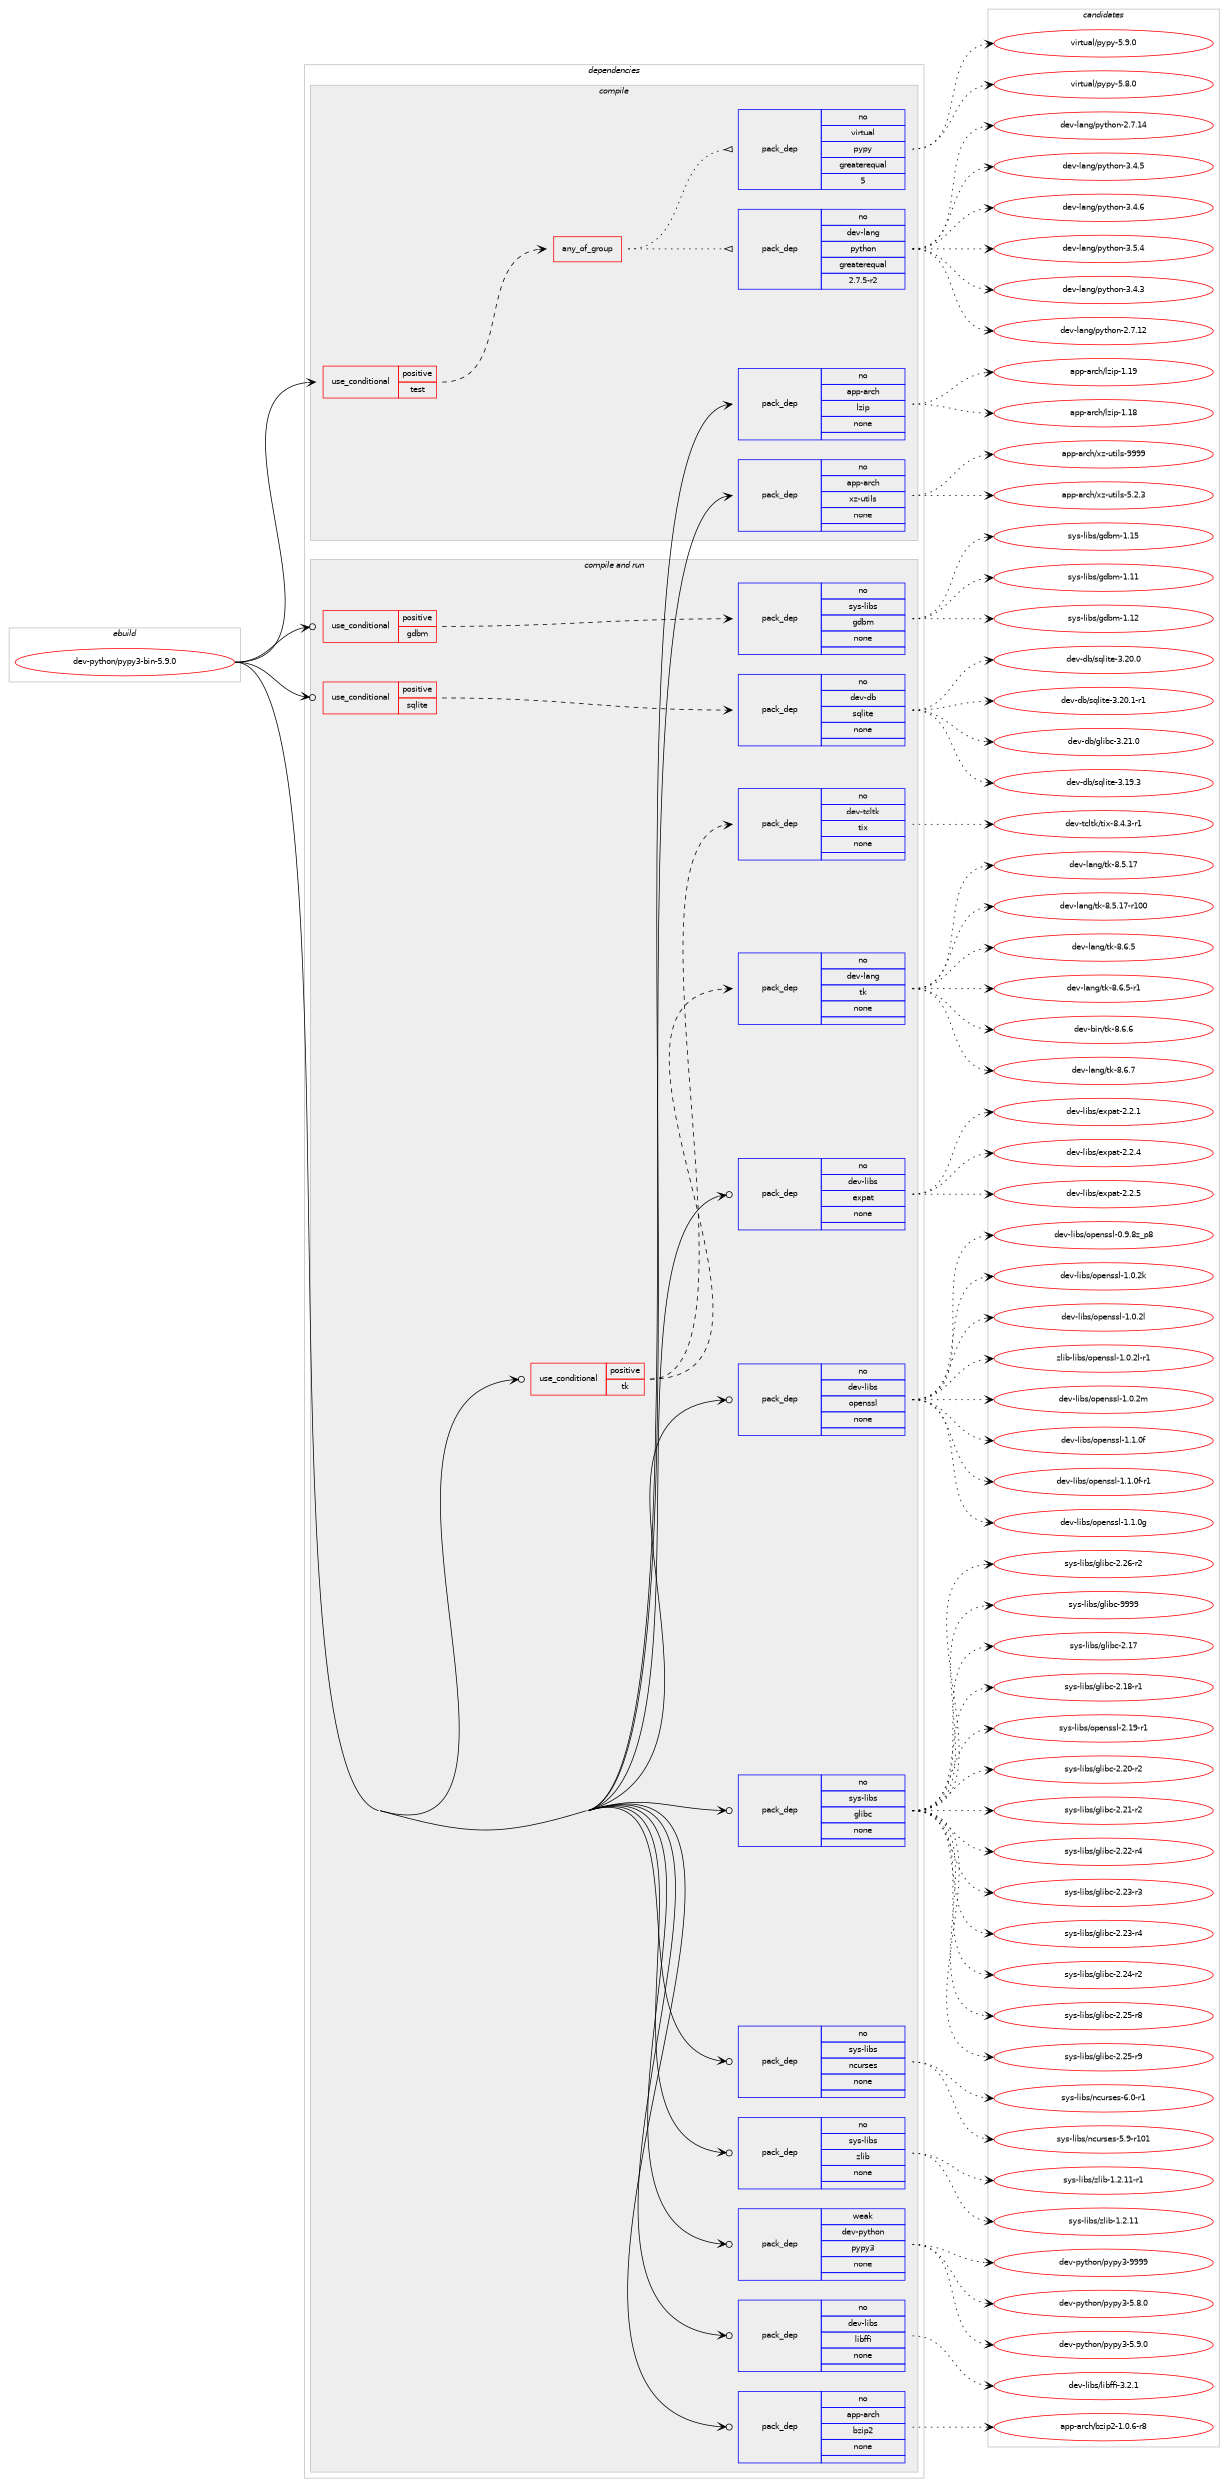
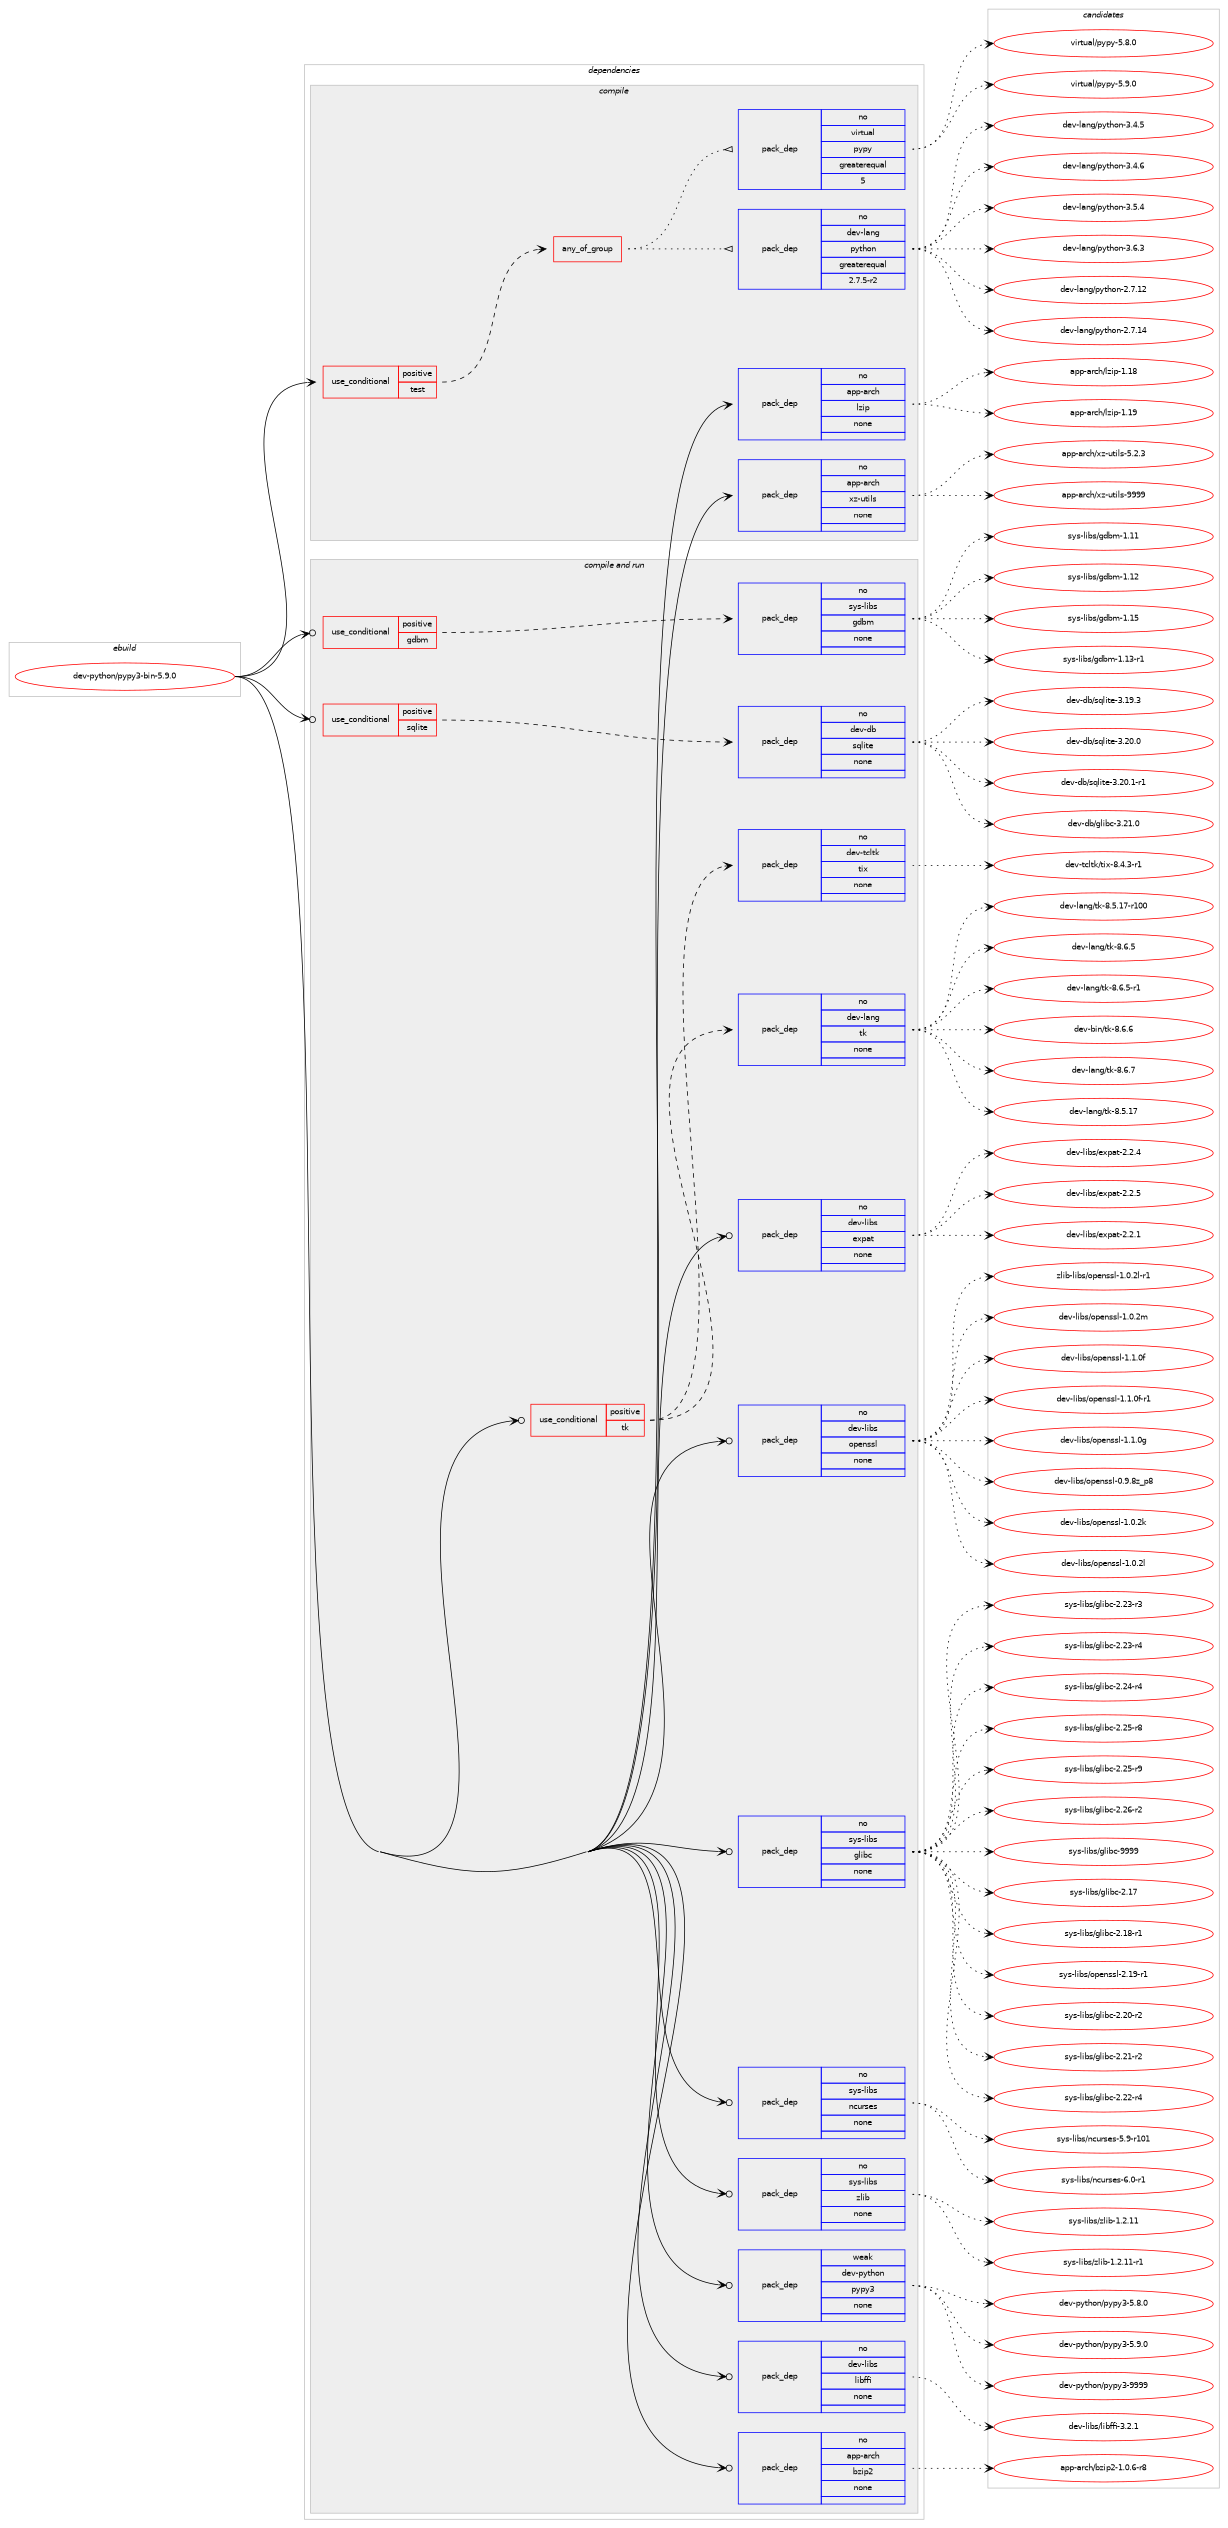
(1104, 290) -> (1104, 249)
none -> (1104, 660)
(1104, 1975) -> (1104, 1687)
